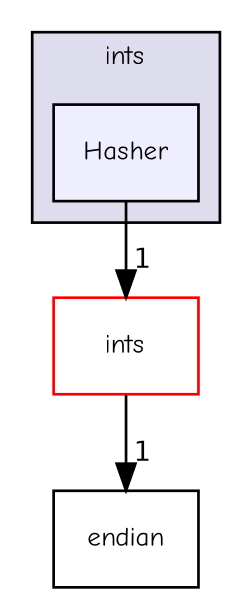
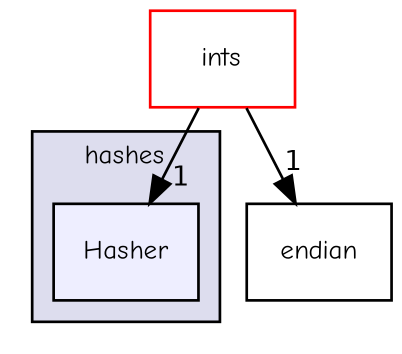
(126, 58) -> (126, 157)
(126, 240) -> (178, 149)
